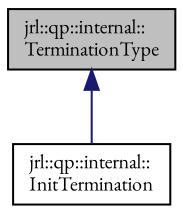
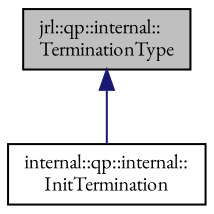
(92, 174) -> (107, 174)
